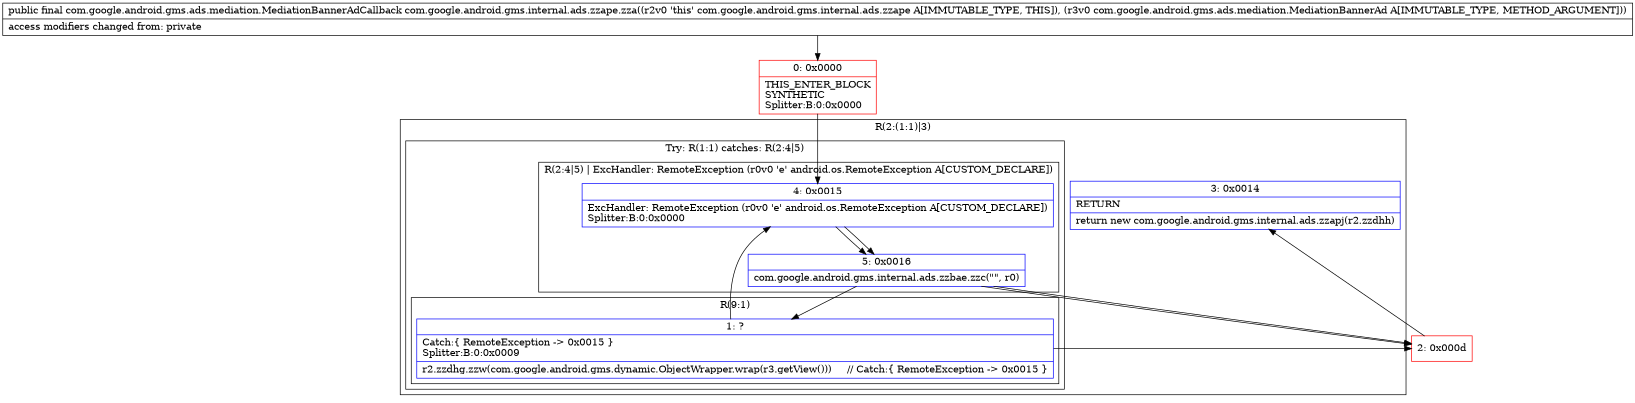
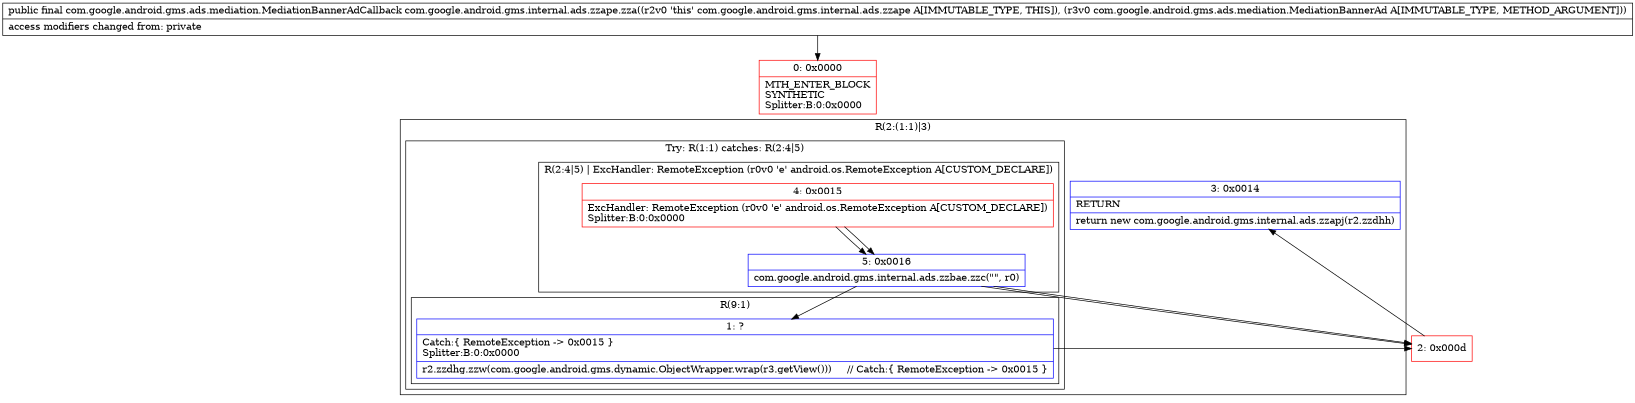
(818, 85) -> (818, 85)
(818, 145) -> none
(818, 205) -> (818, 205)
(735, 270) -> none
(471, 353) -> (471, 353)
